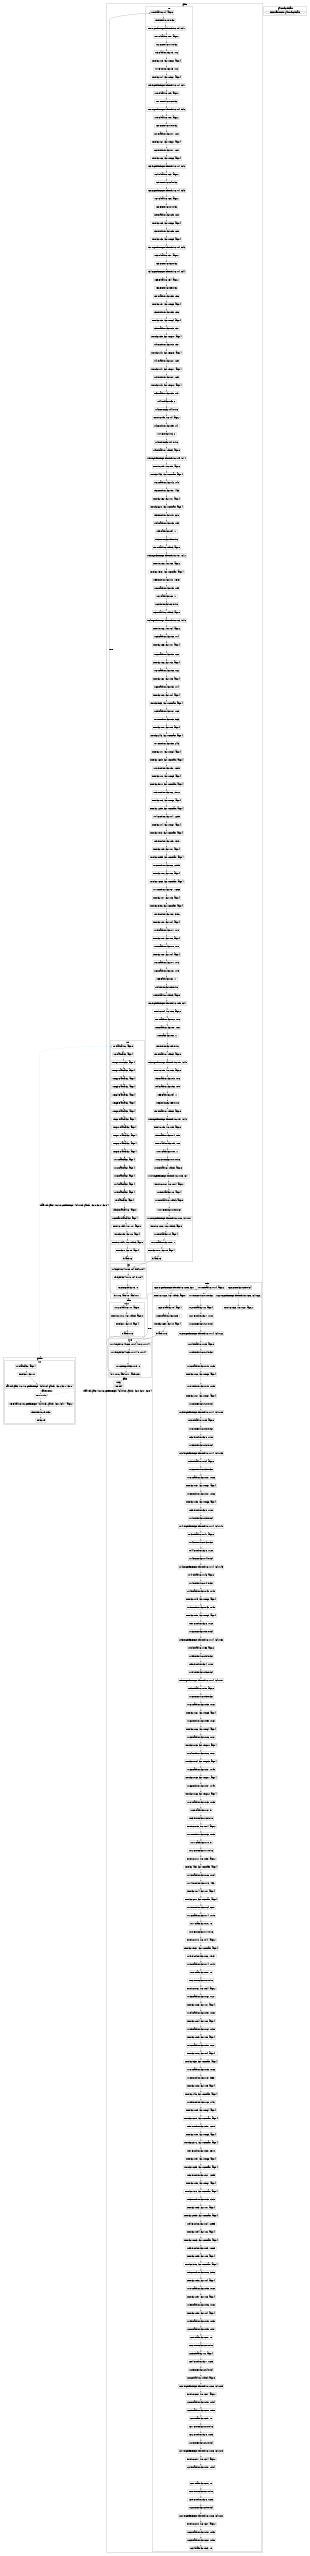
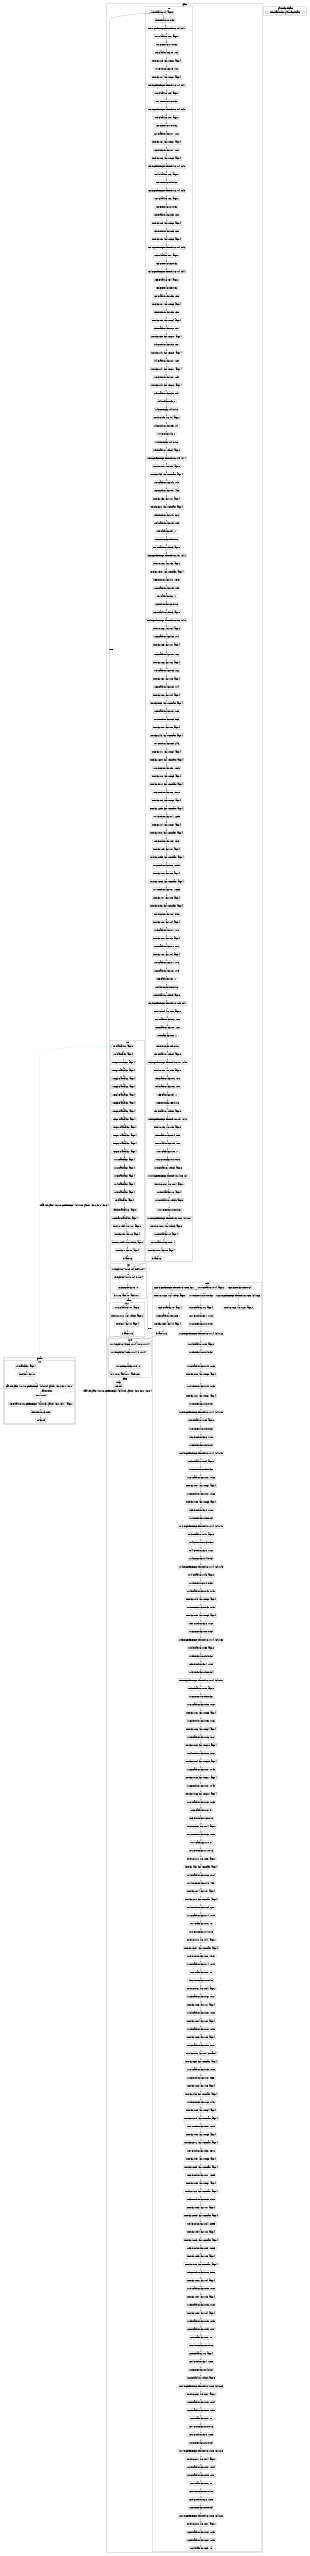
(201, 2054) -> (201, 2054)
none -> (201, 2475)
